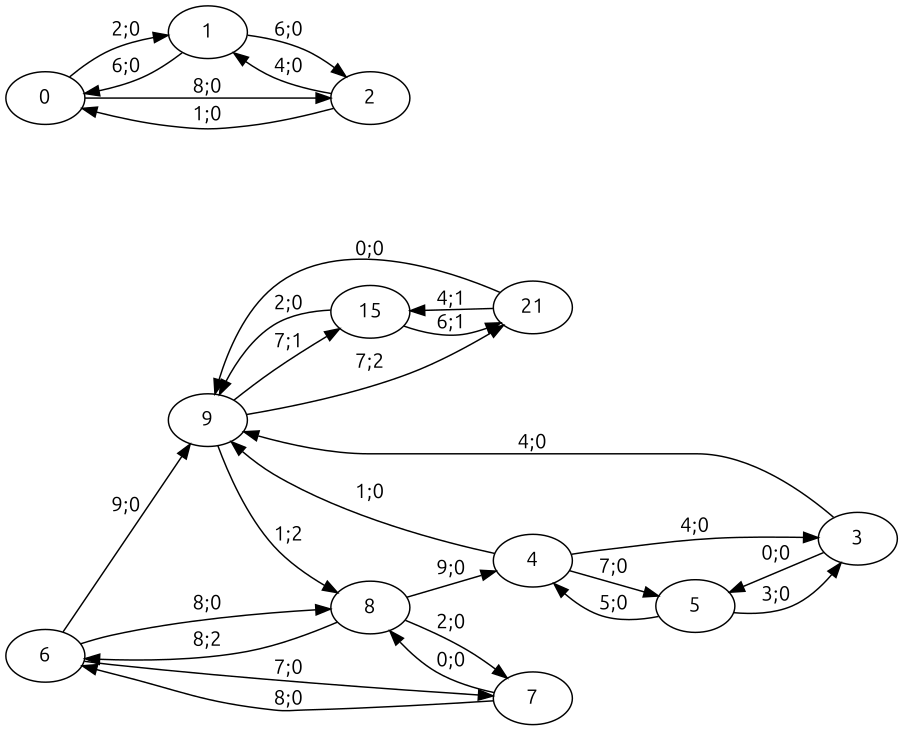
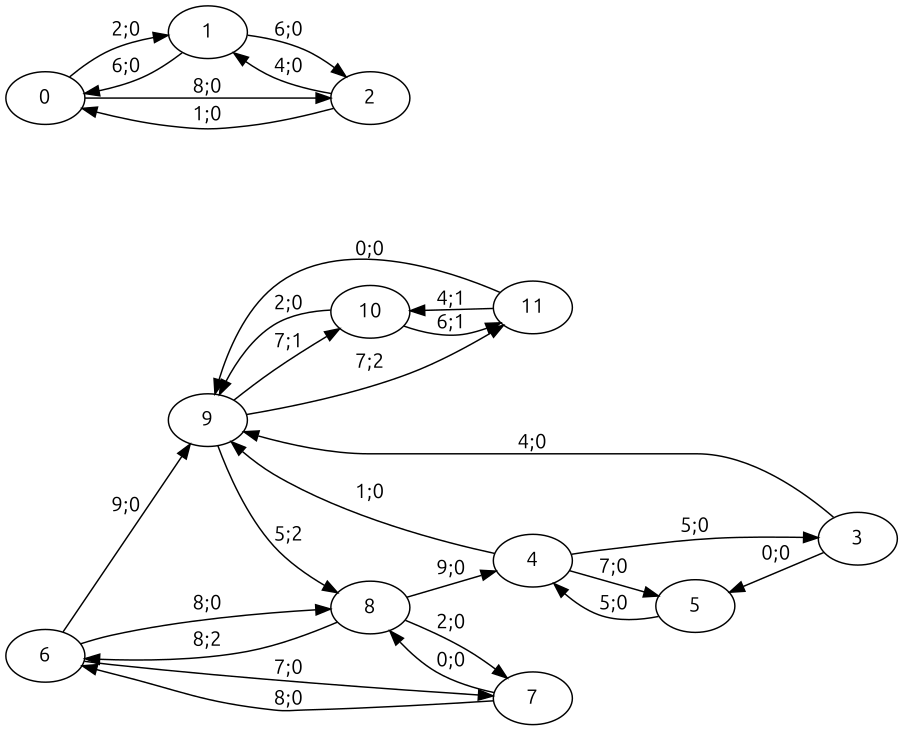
(533, 307) -> (533, 307)
(370, 312) -> (370, 312)
(695, 526) -> (695, 526)
(289, 535) -> (289, 535)
(788, 607) -> none
